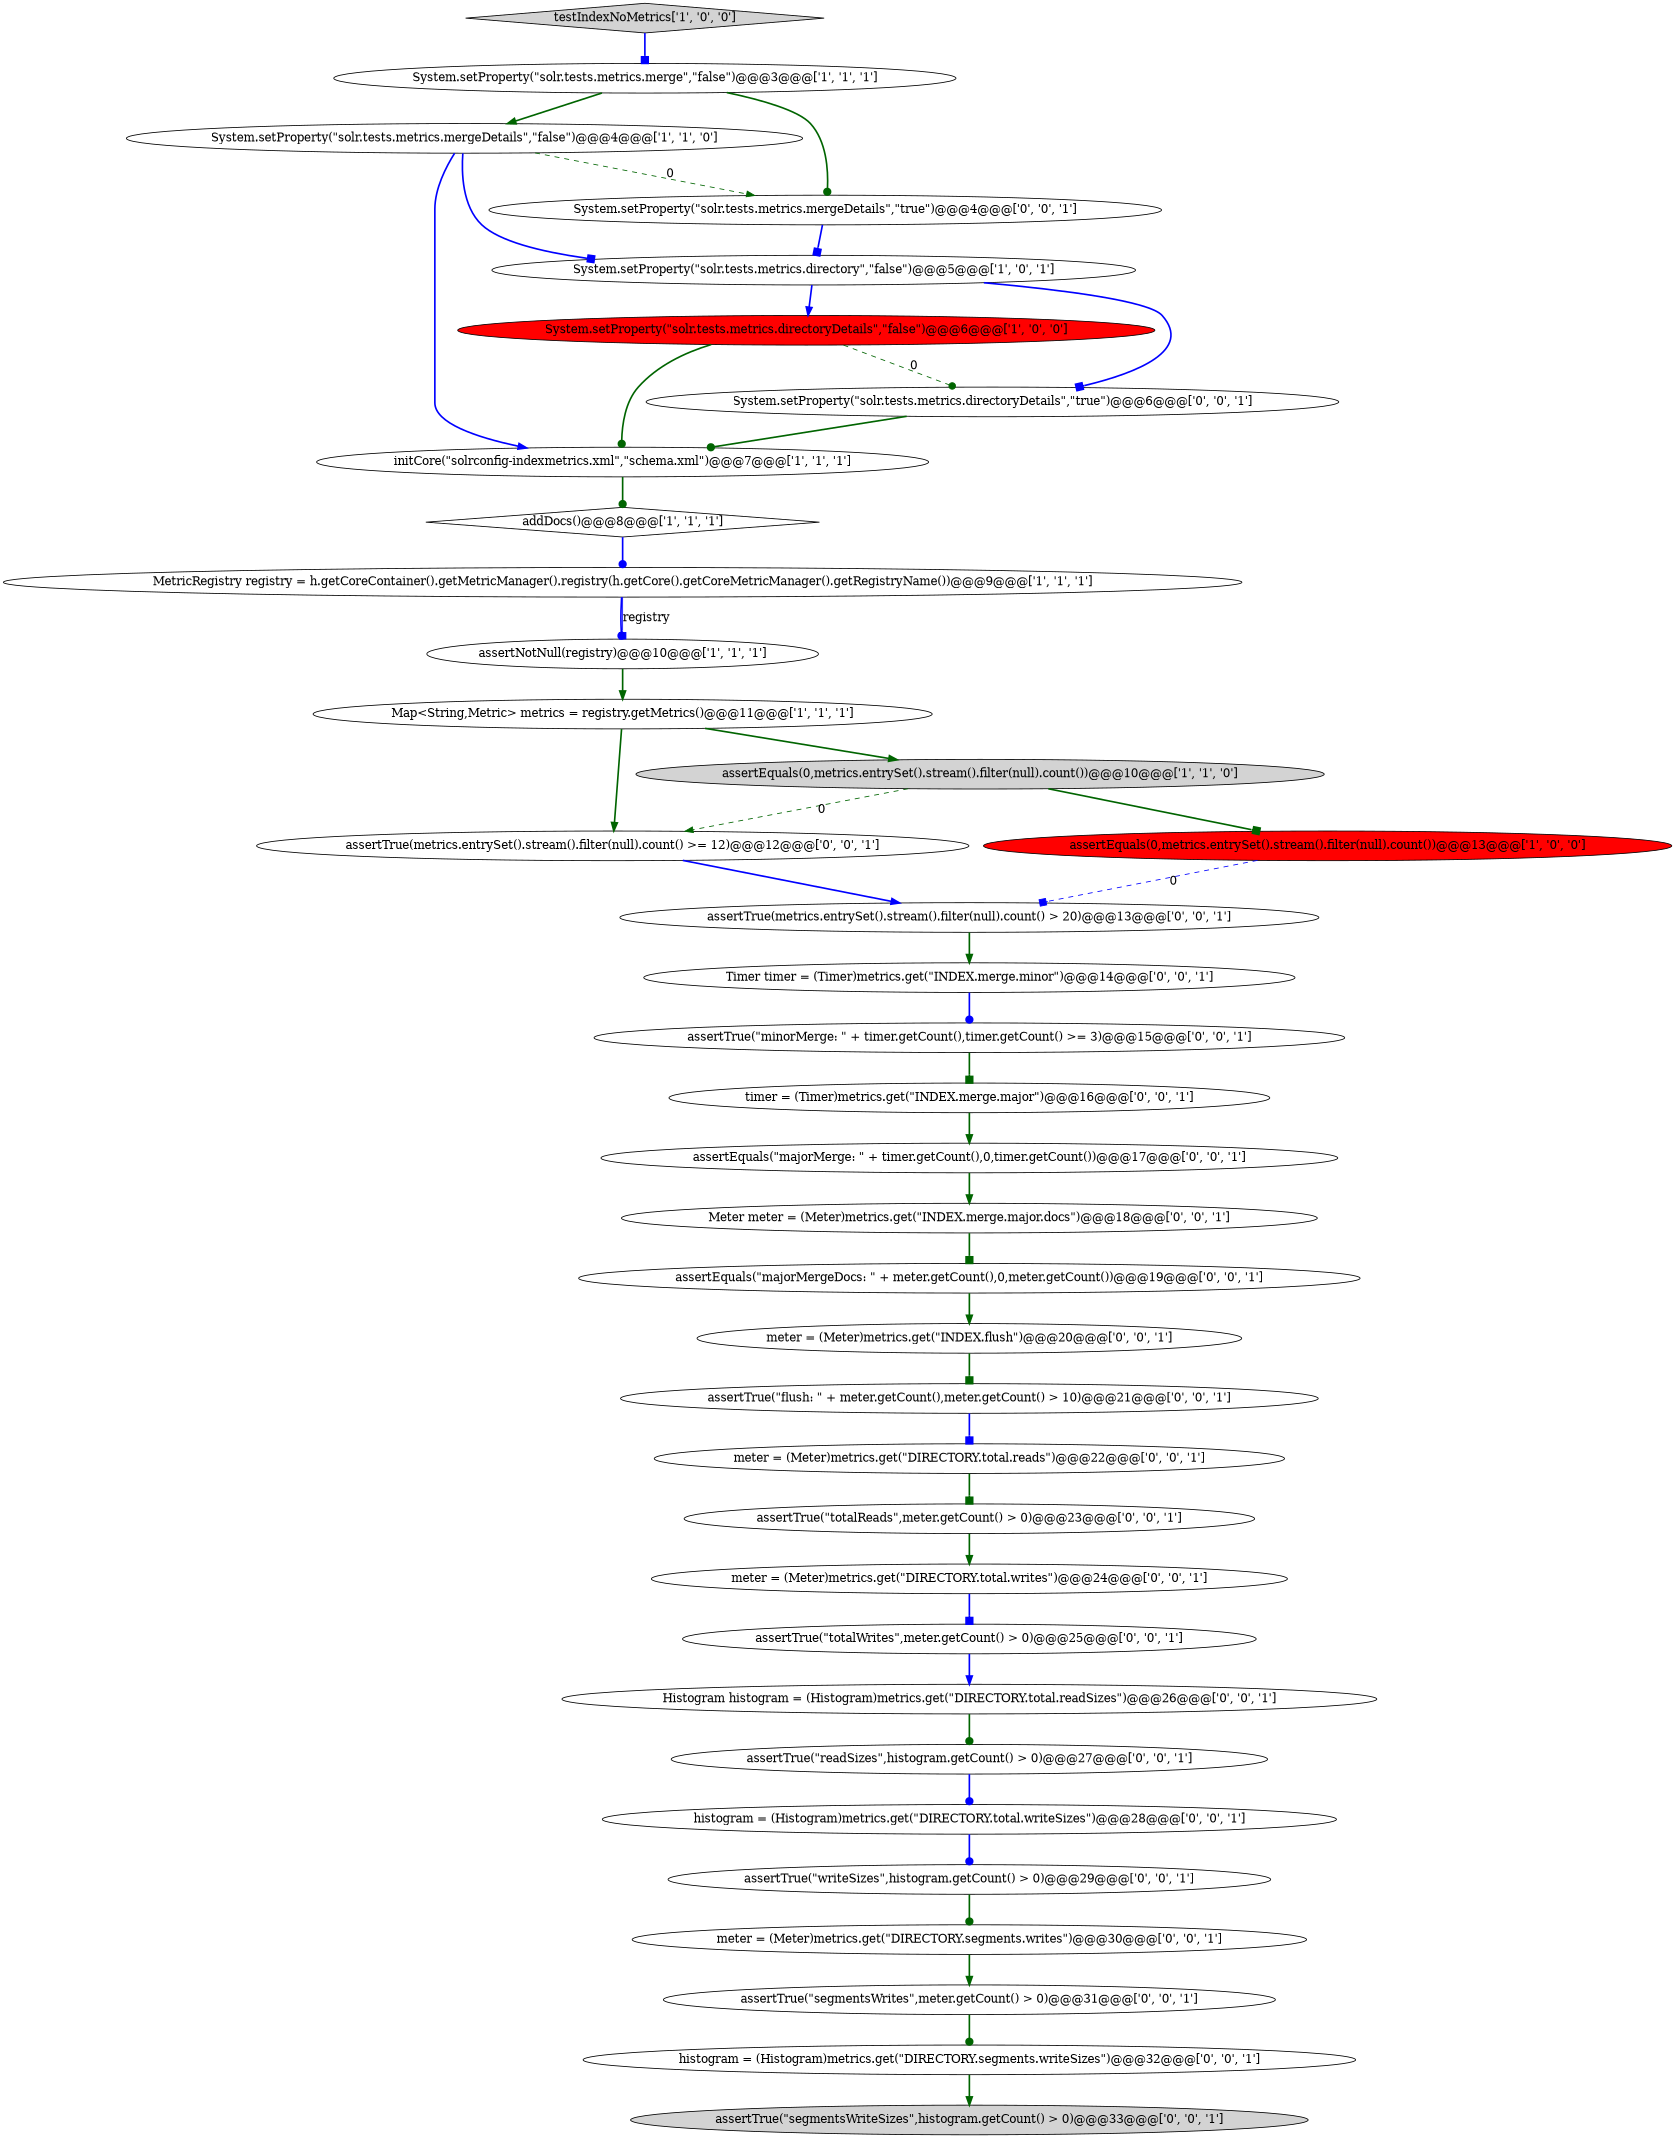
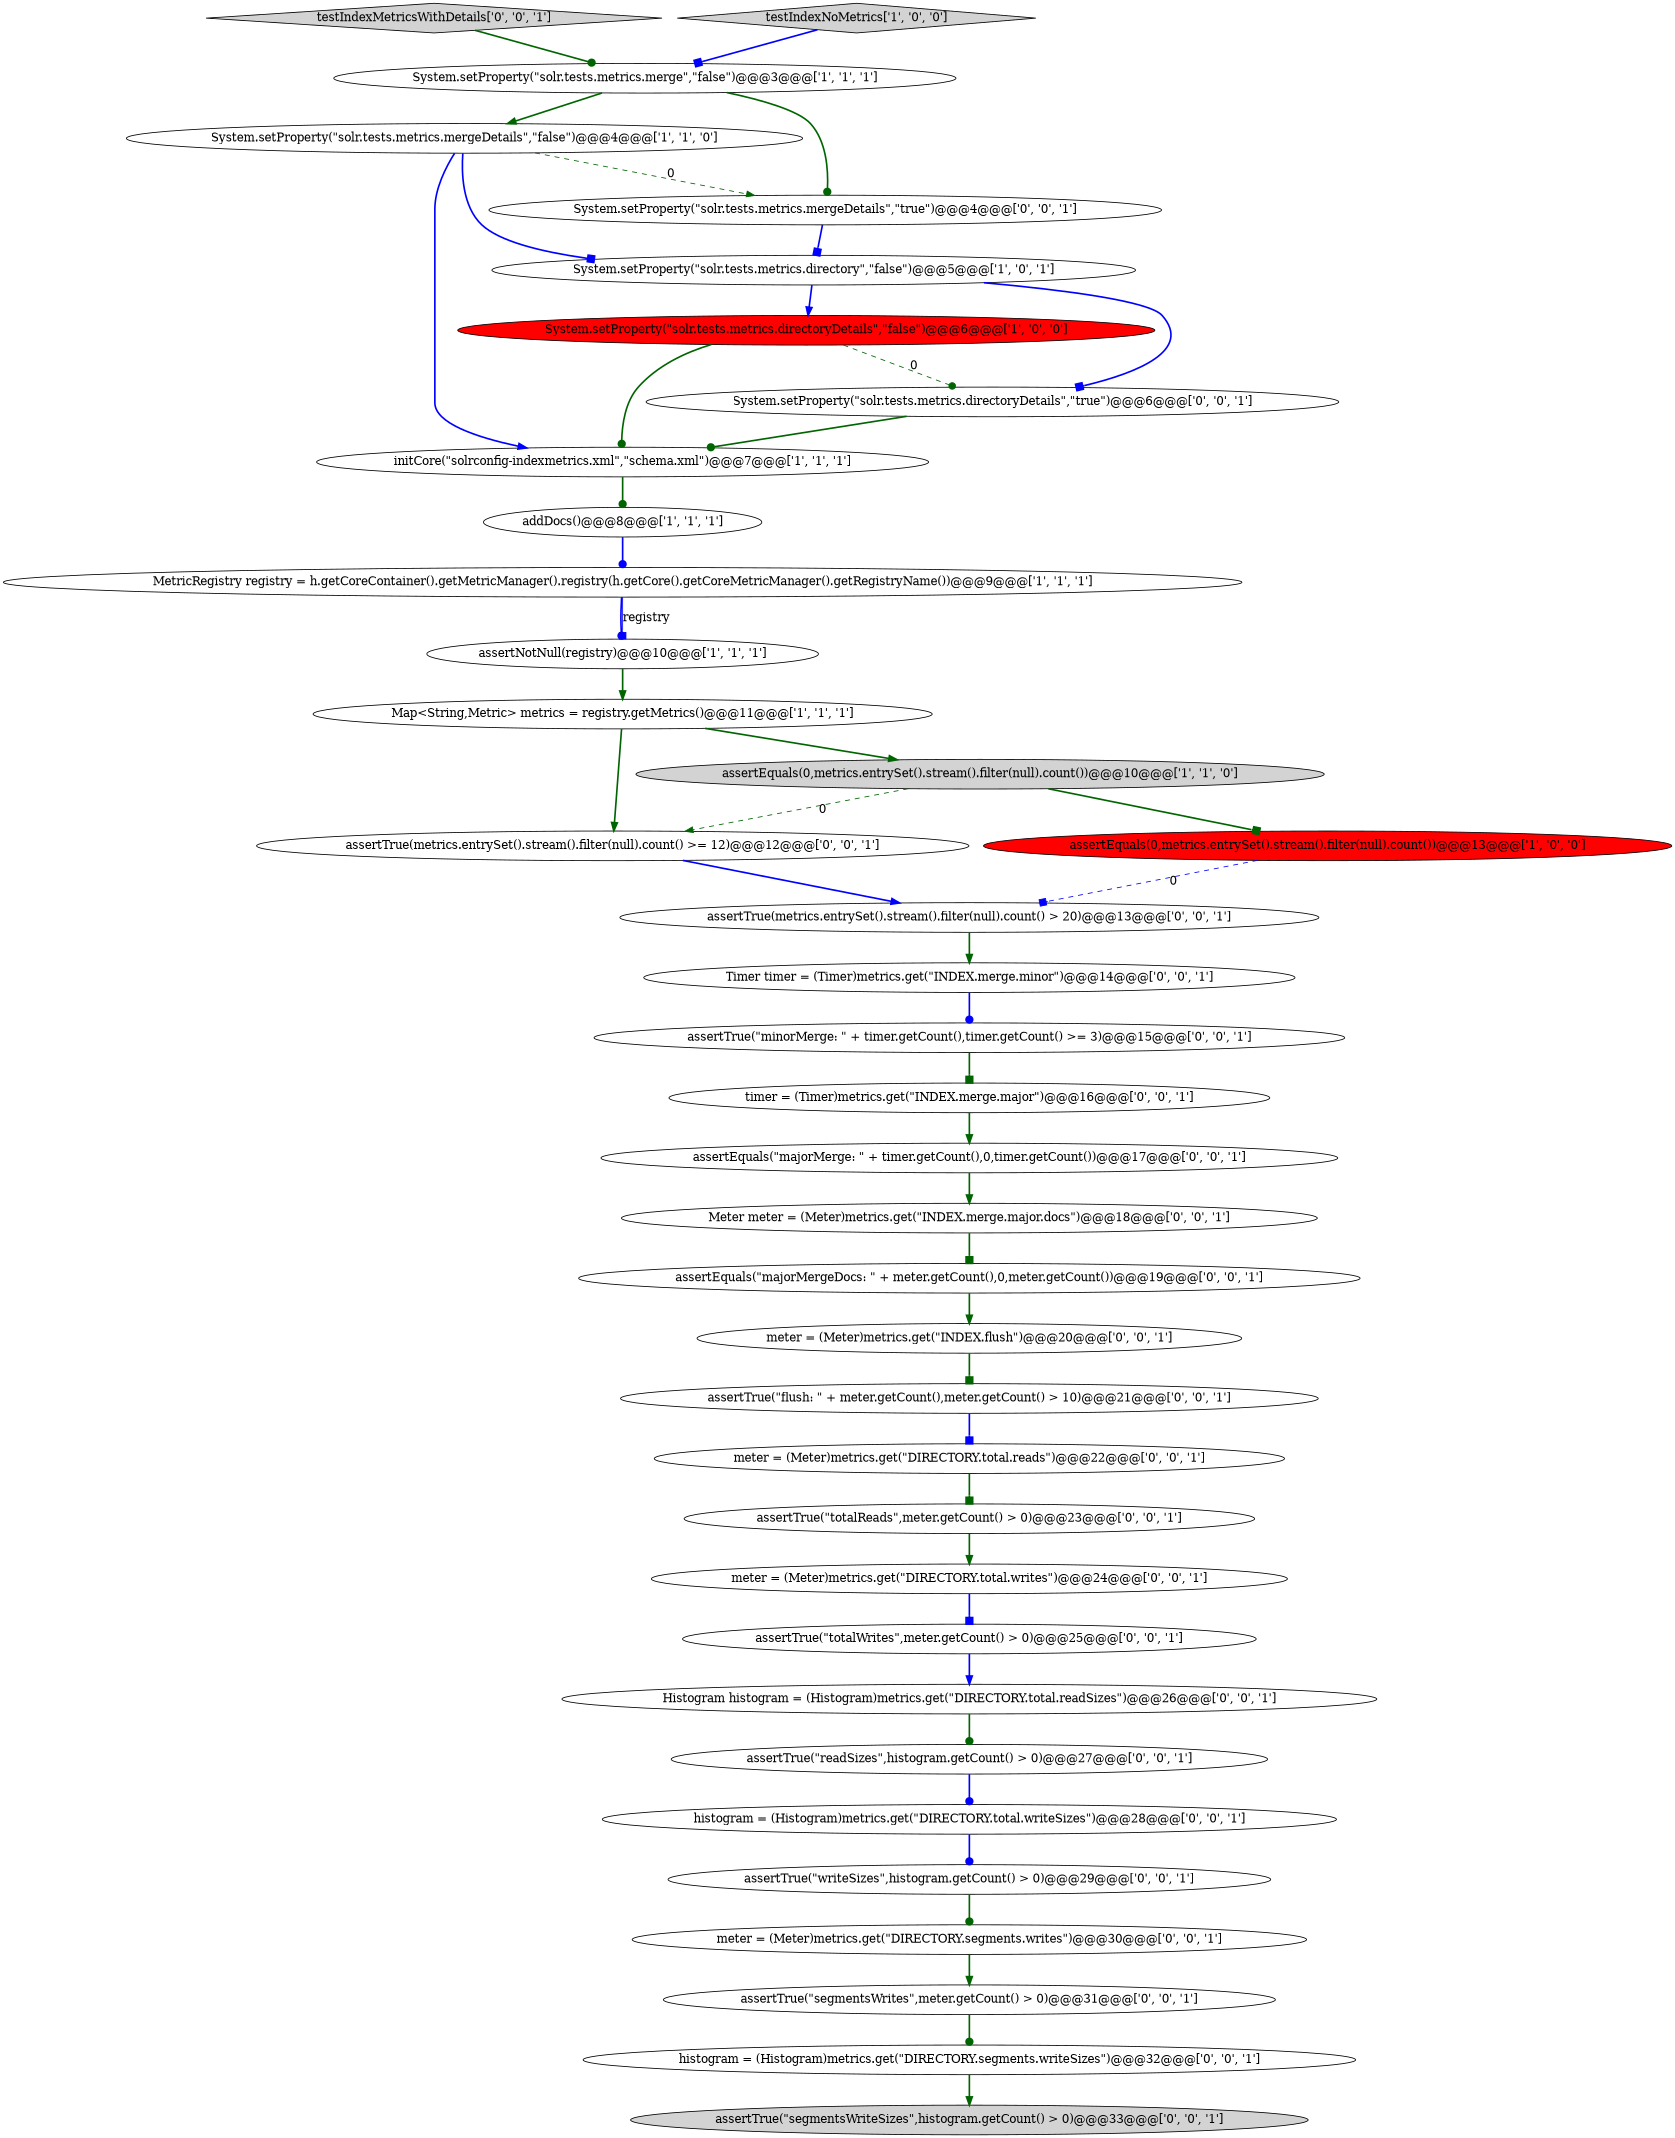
none -> (434, 18)
(623, 522) -> (623, 522)
